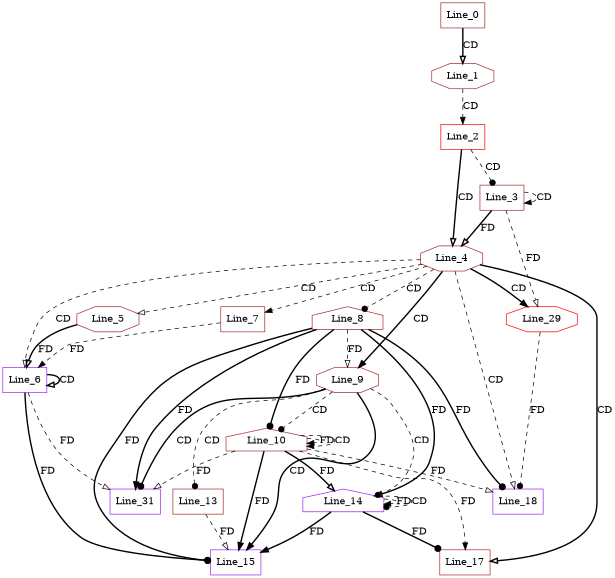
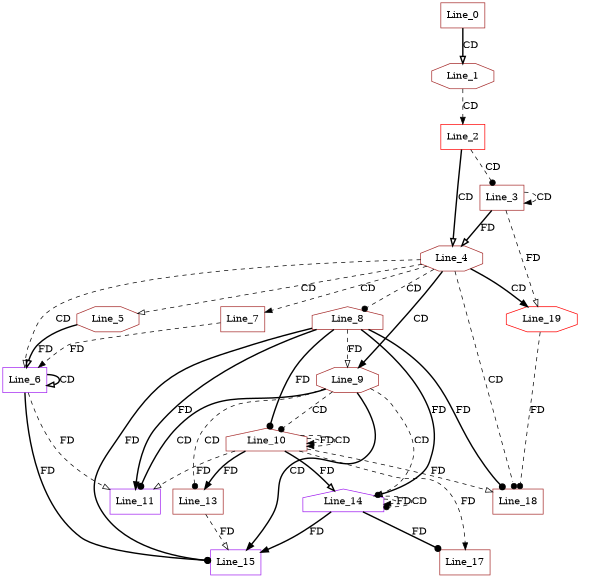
(542, 319) -> (542, 319)
(484, 377) -> (484, 377)
(597, 407) -> none
(252, 497) -> (225, 465)
(135, 502) -> (135, 502)
(518, 502) -> (518, 502)
